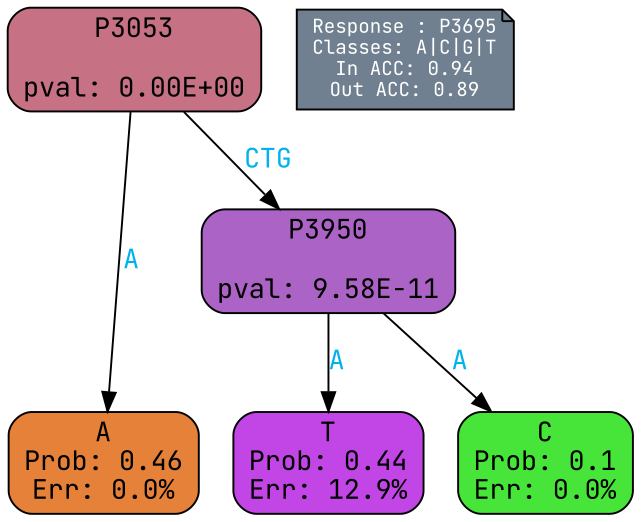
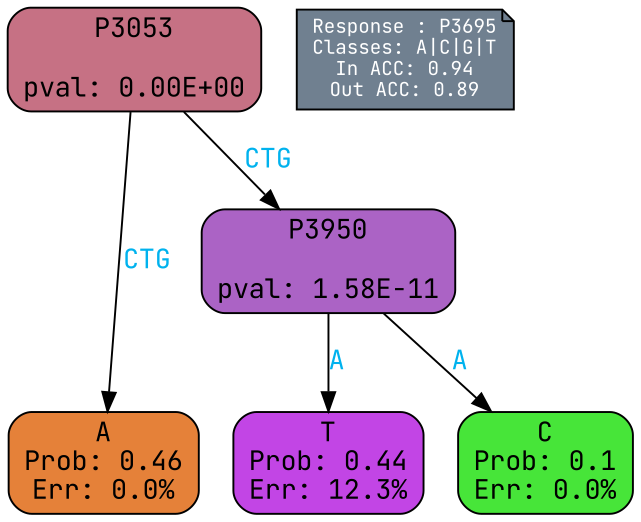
(132, 261) -> (147, 261)
(328, 261) -> (328, 261)
(328, 463) -> (328, 463)
